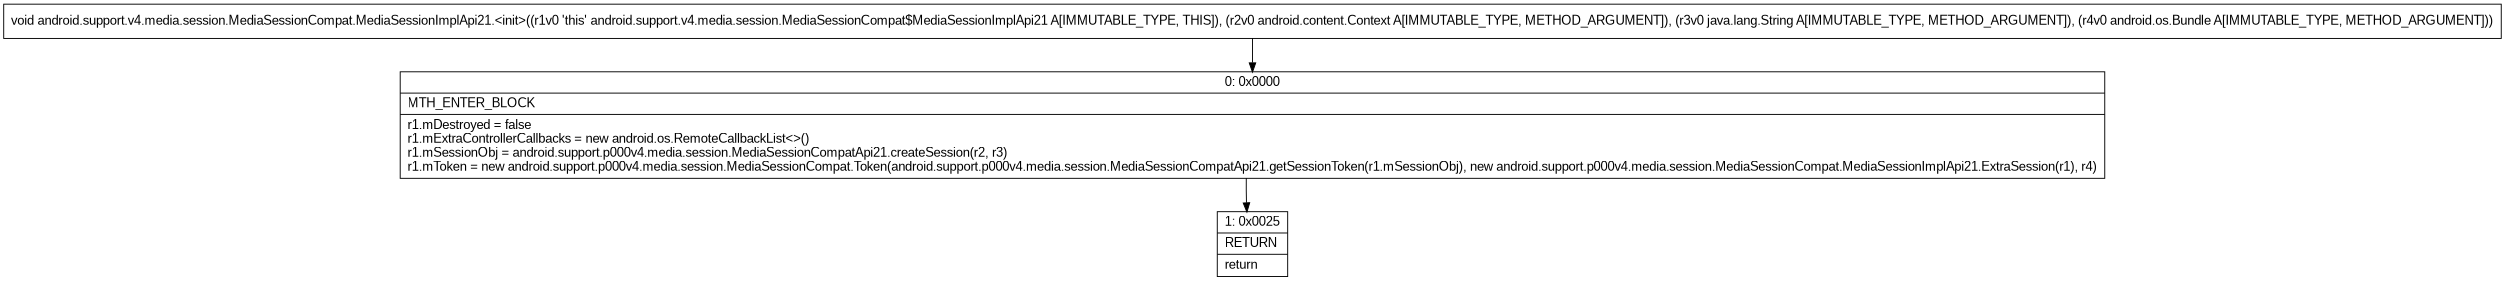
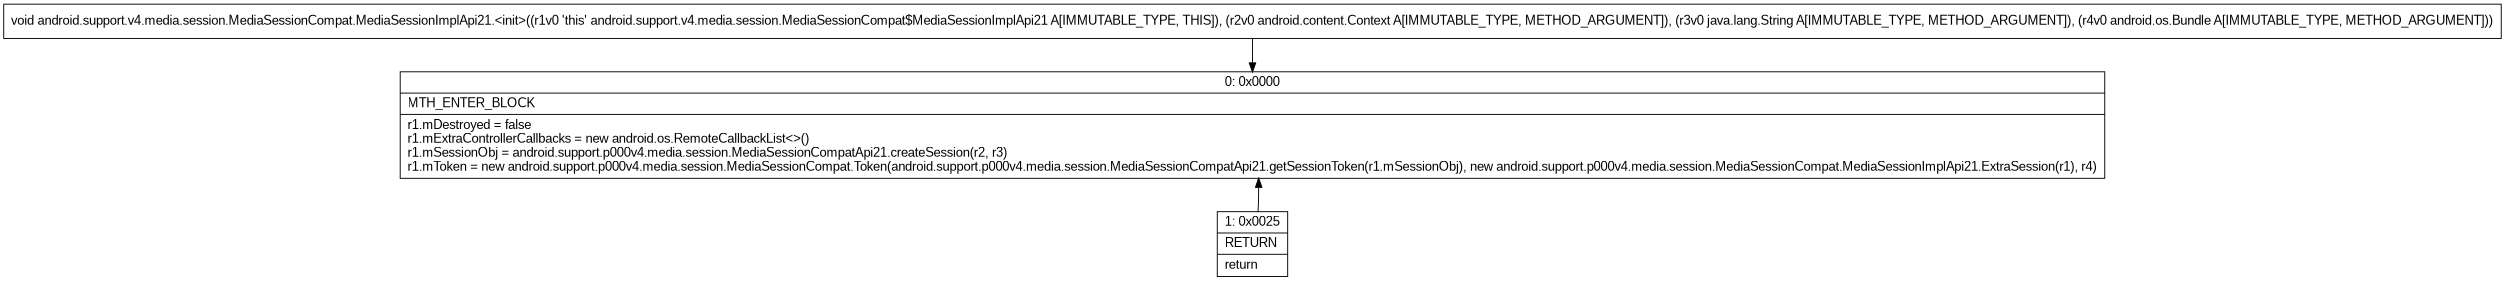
(1246, 190) -> (1259, 200)
